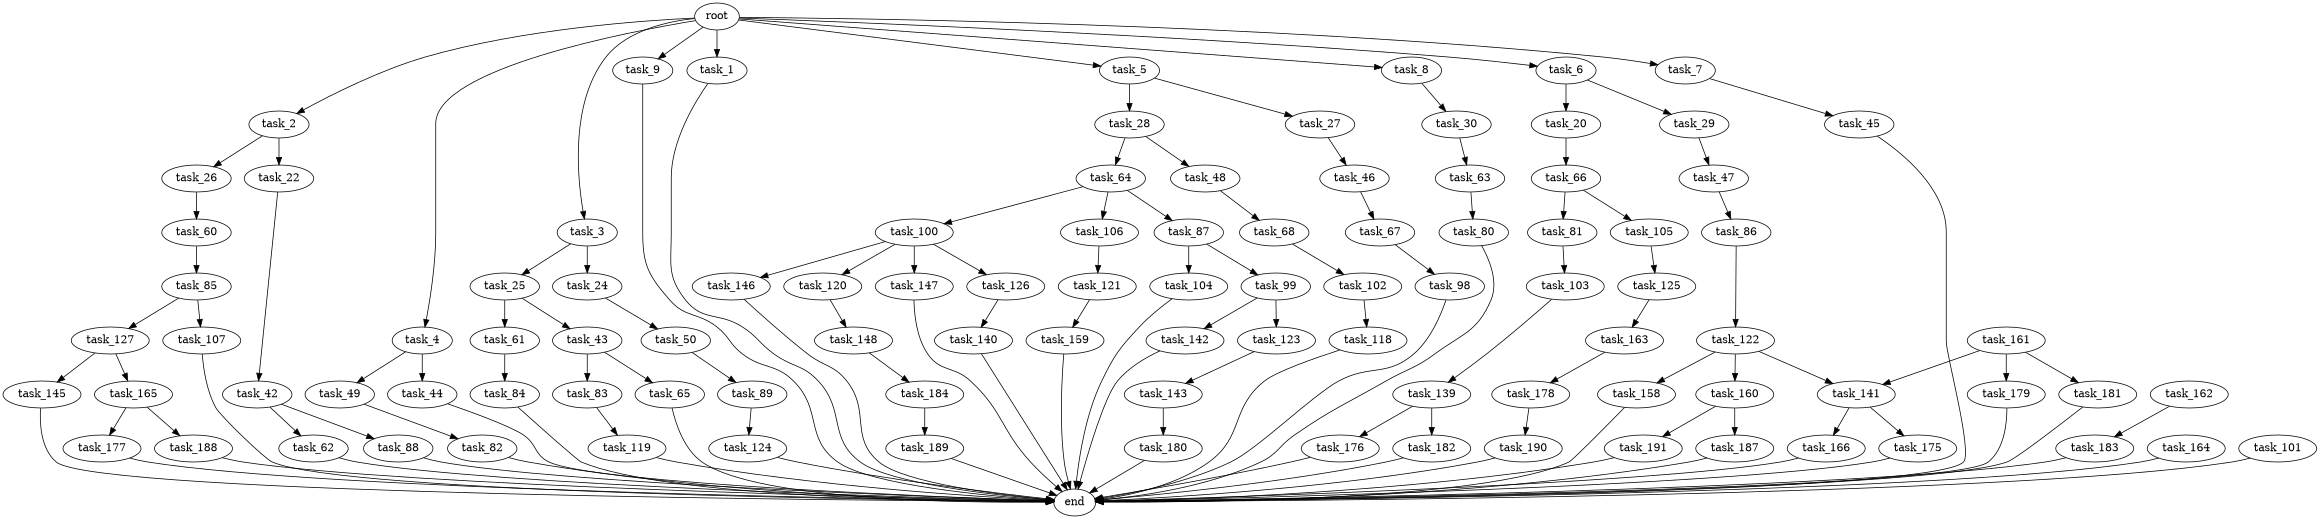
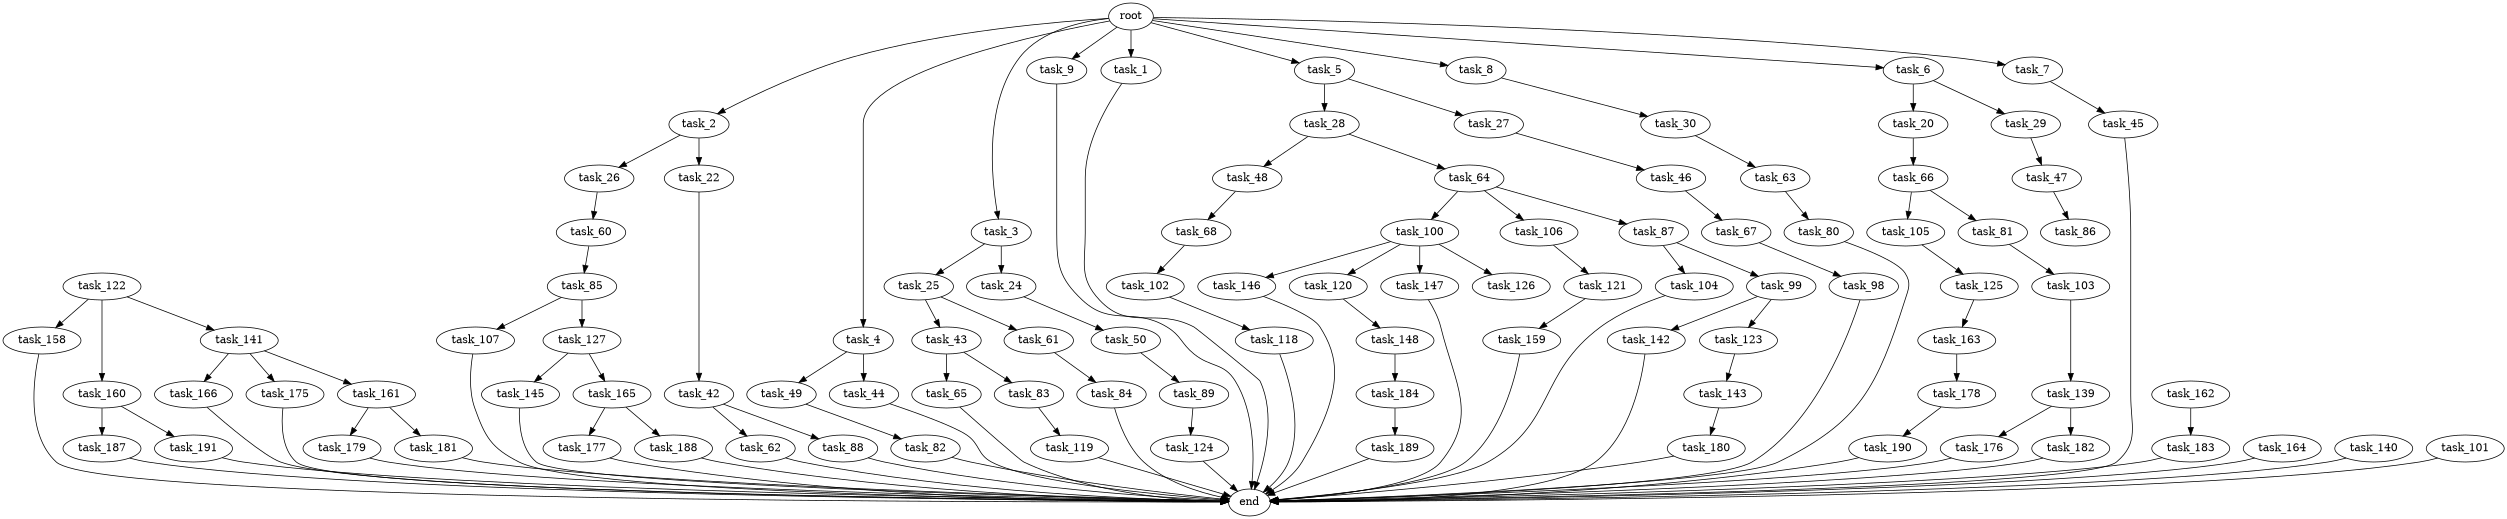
(1736, 283) -> none
(992, 310) -> none
(1935, 366) -> (304, 366)
